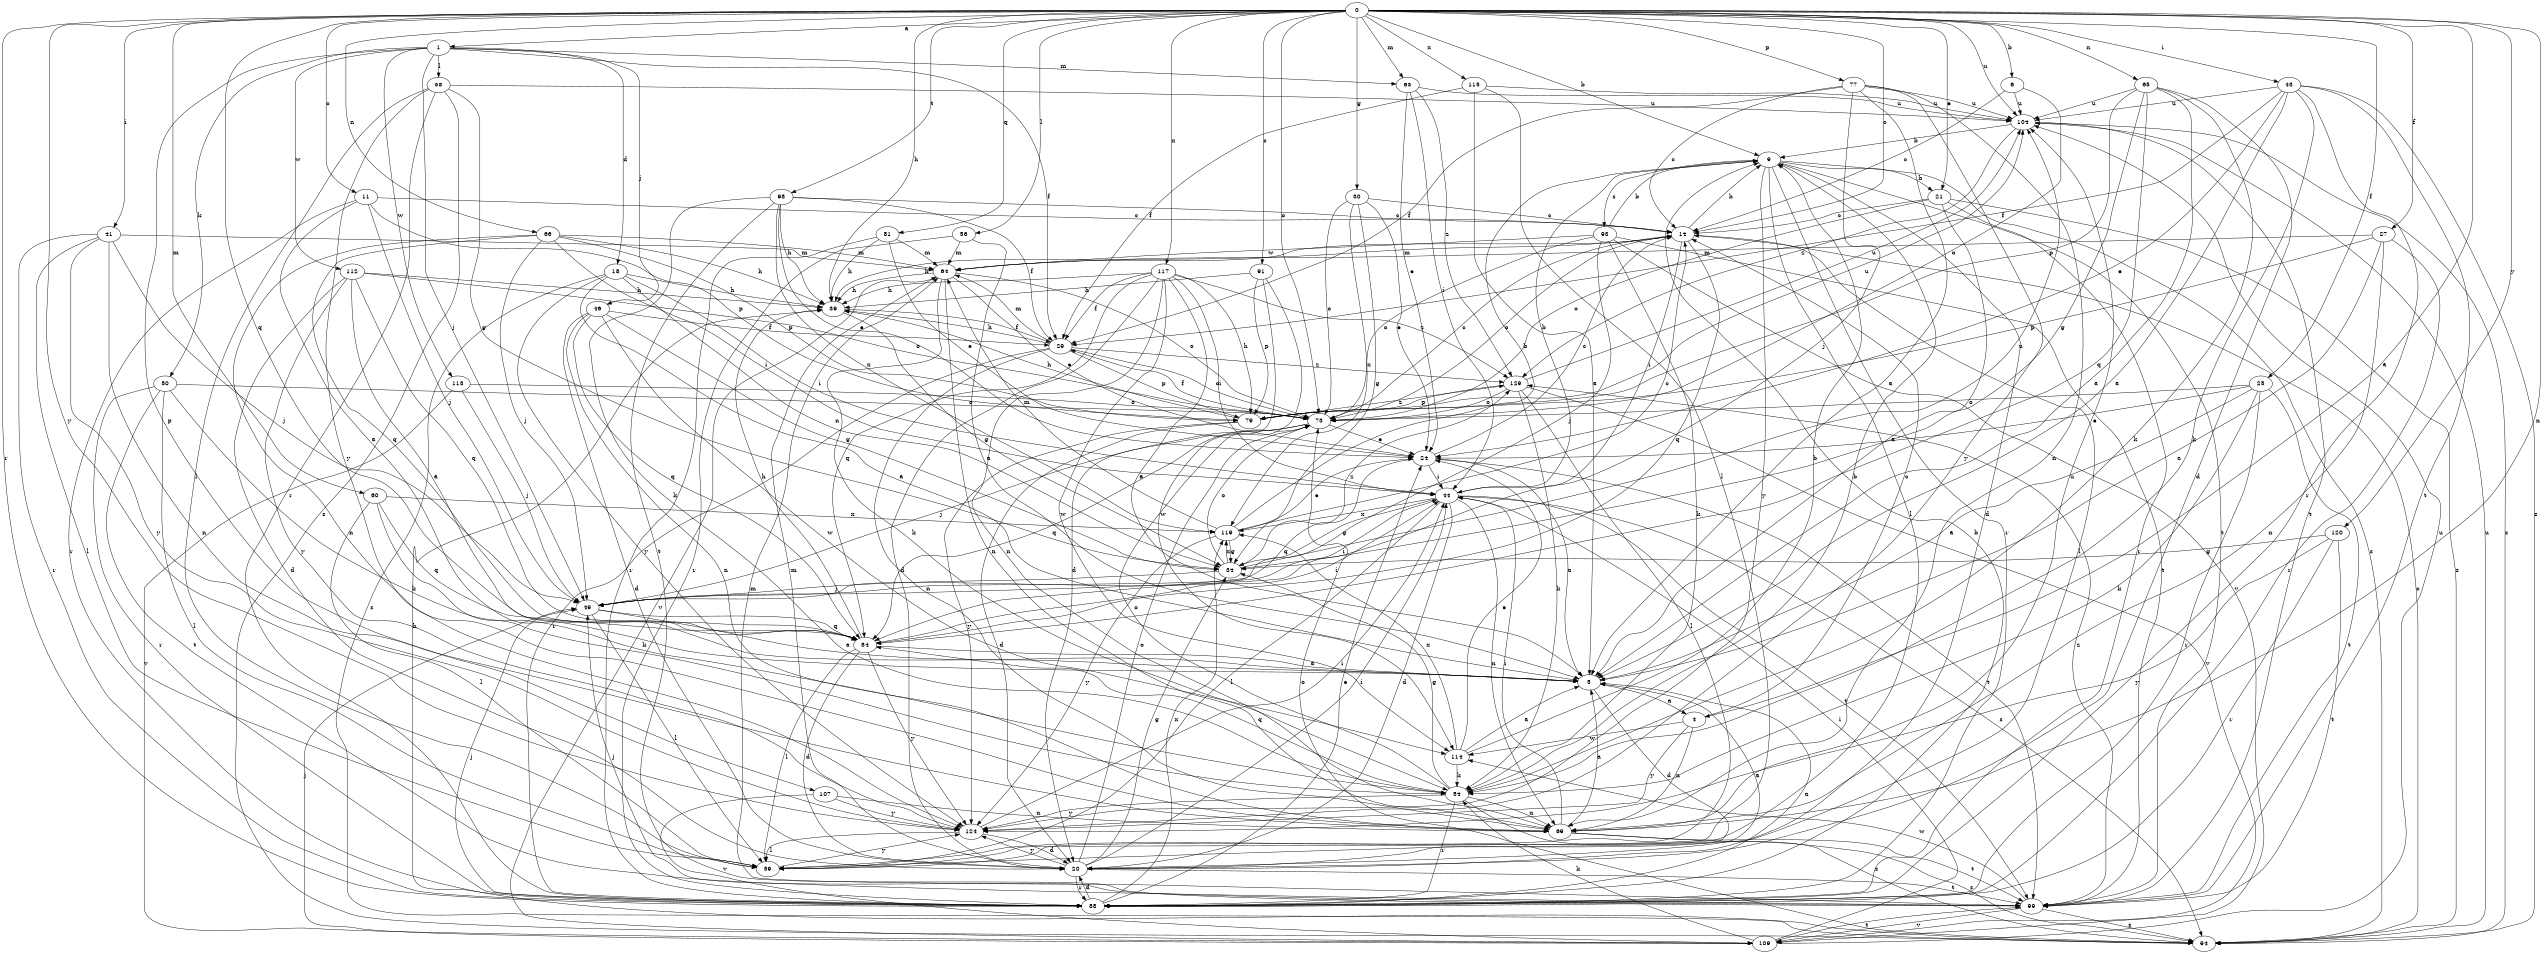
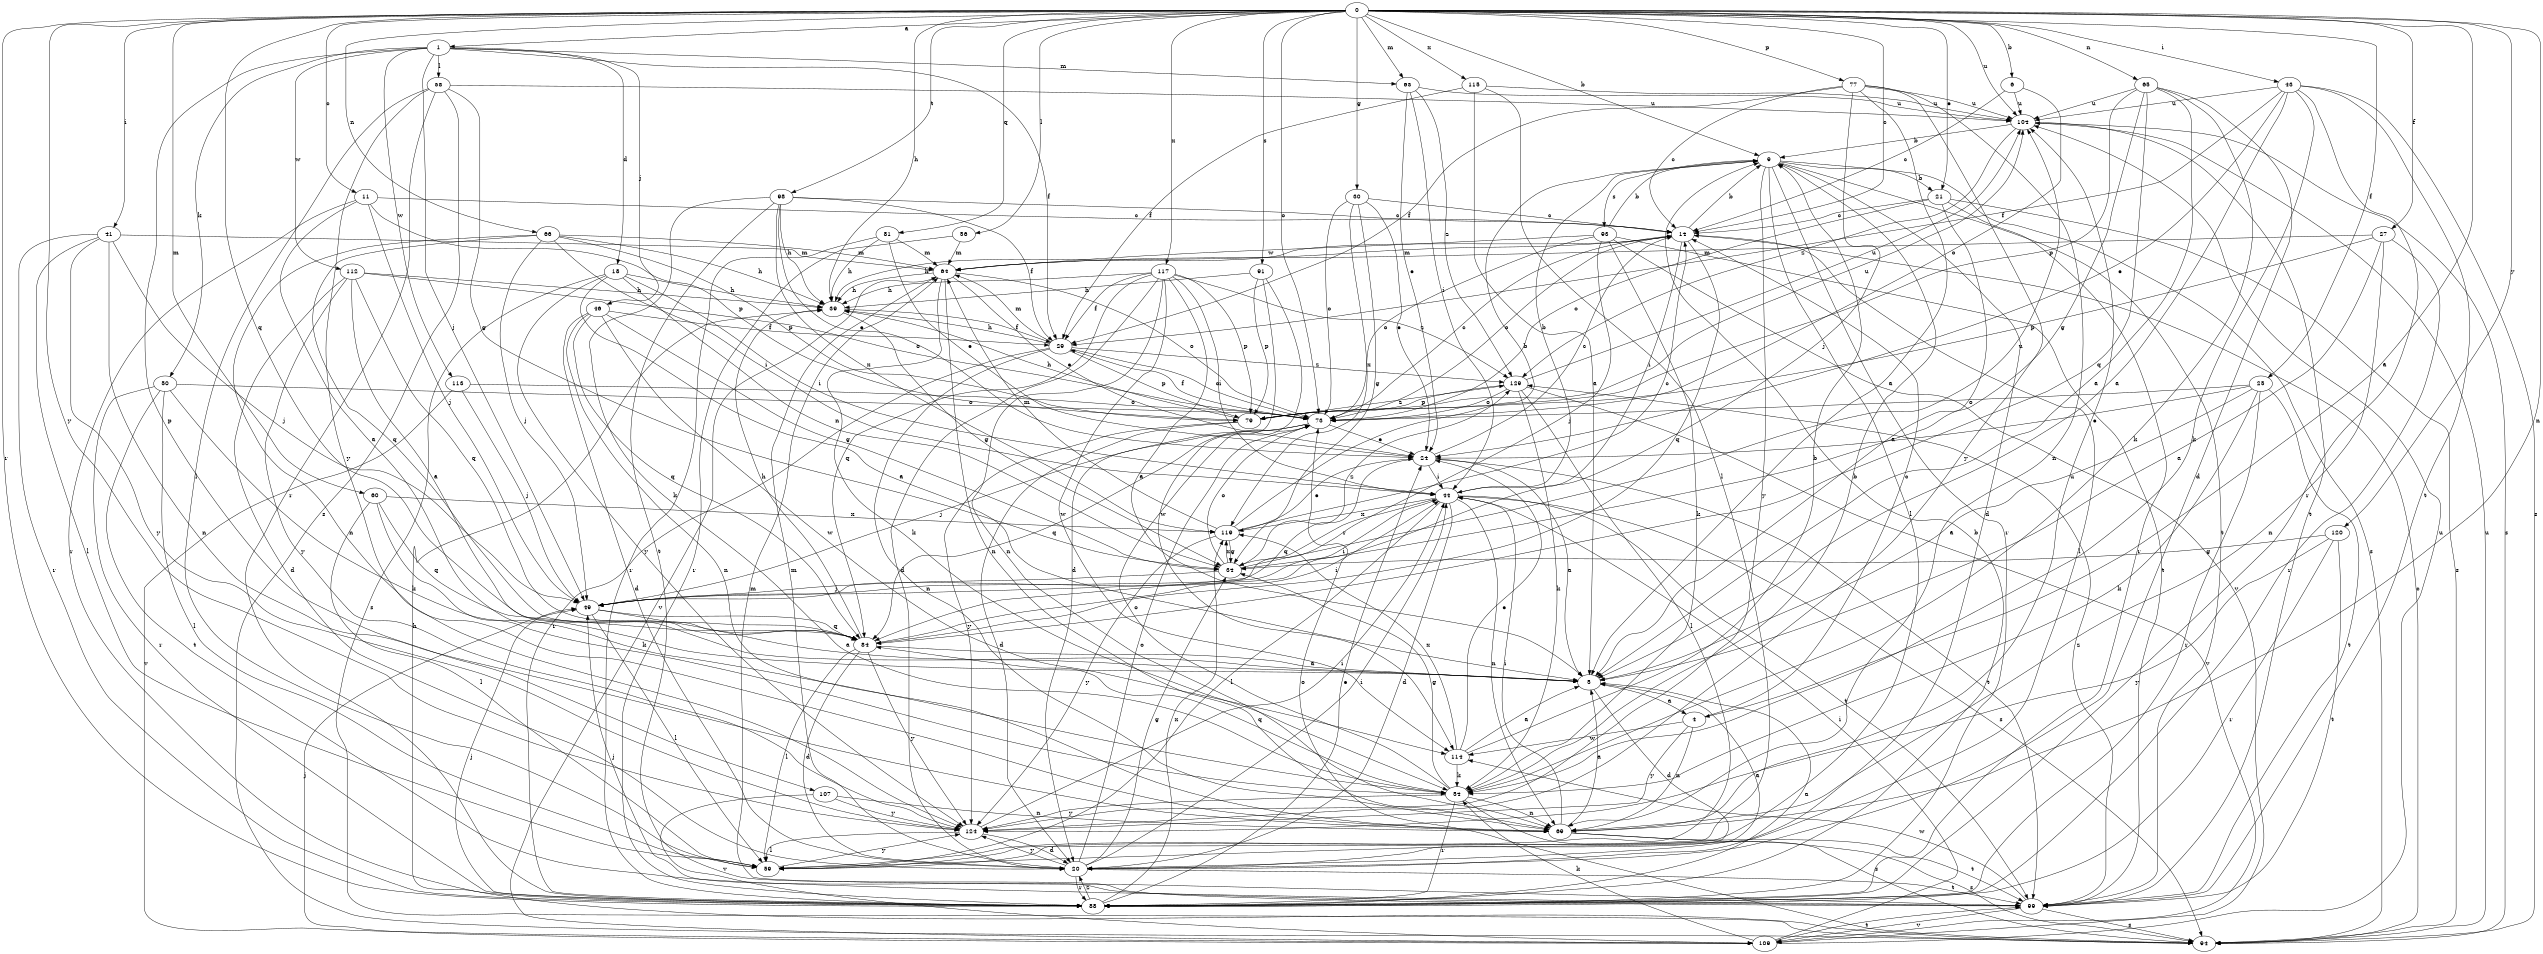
(1246, 346) -> (1246, 346)
(1345, 533) -> (1345, 533)
(1137, 579) -> none
(1088, 888) -> (1088, 888)
